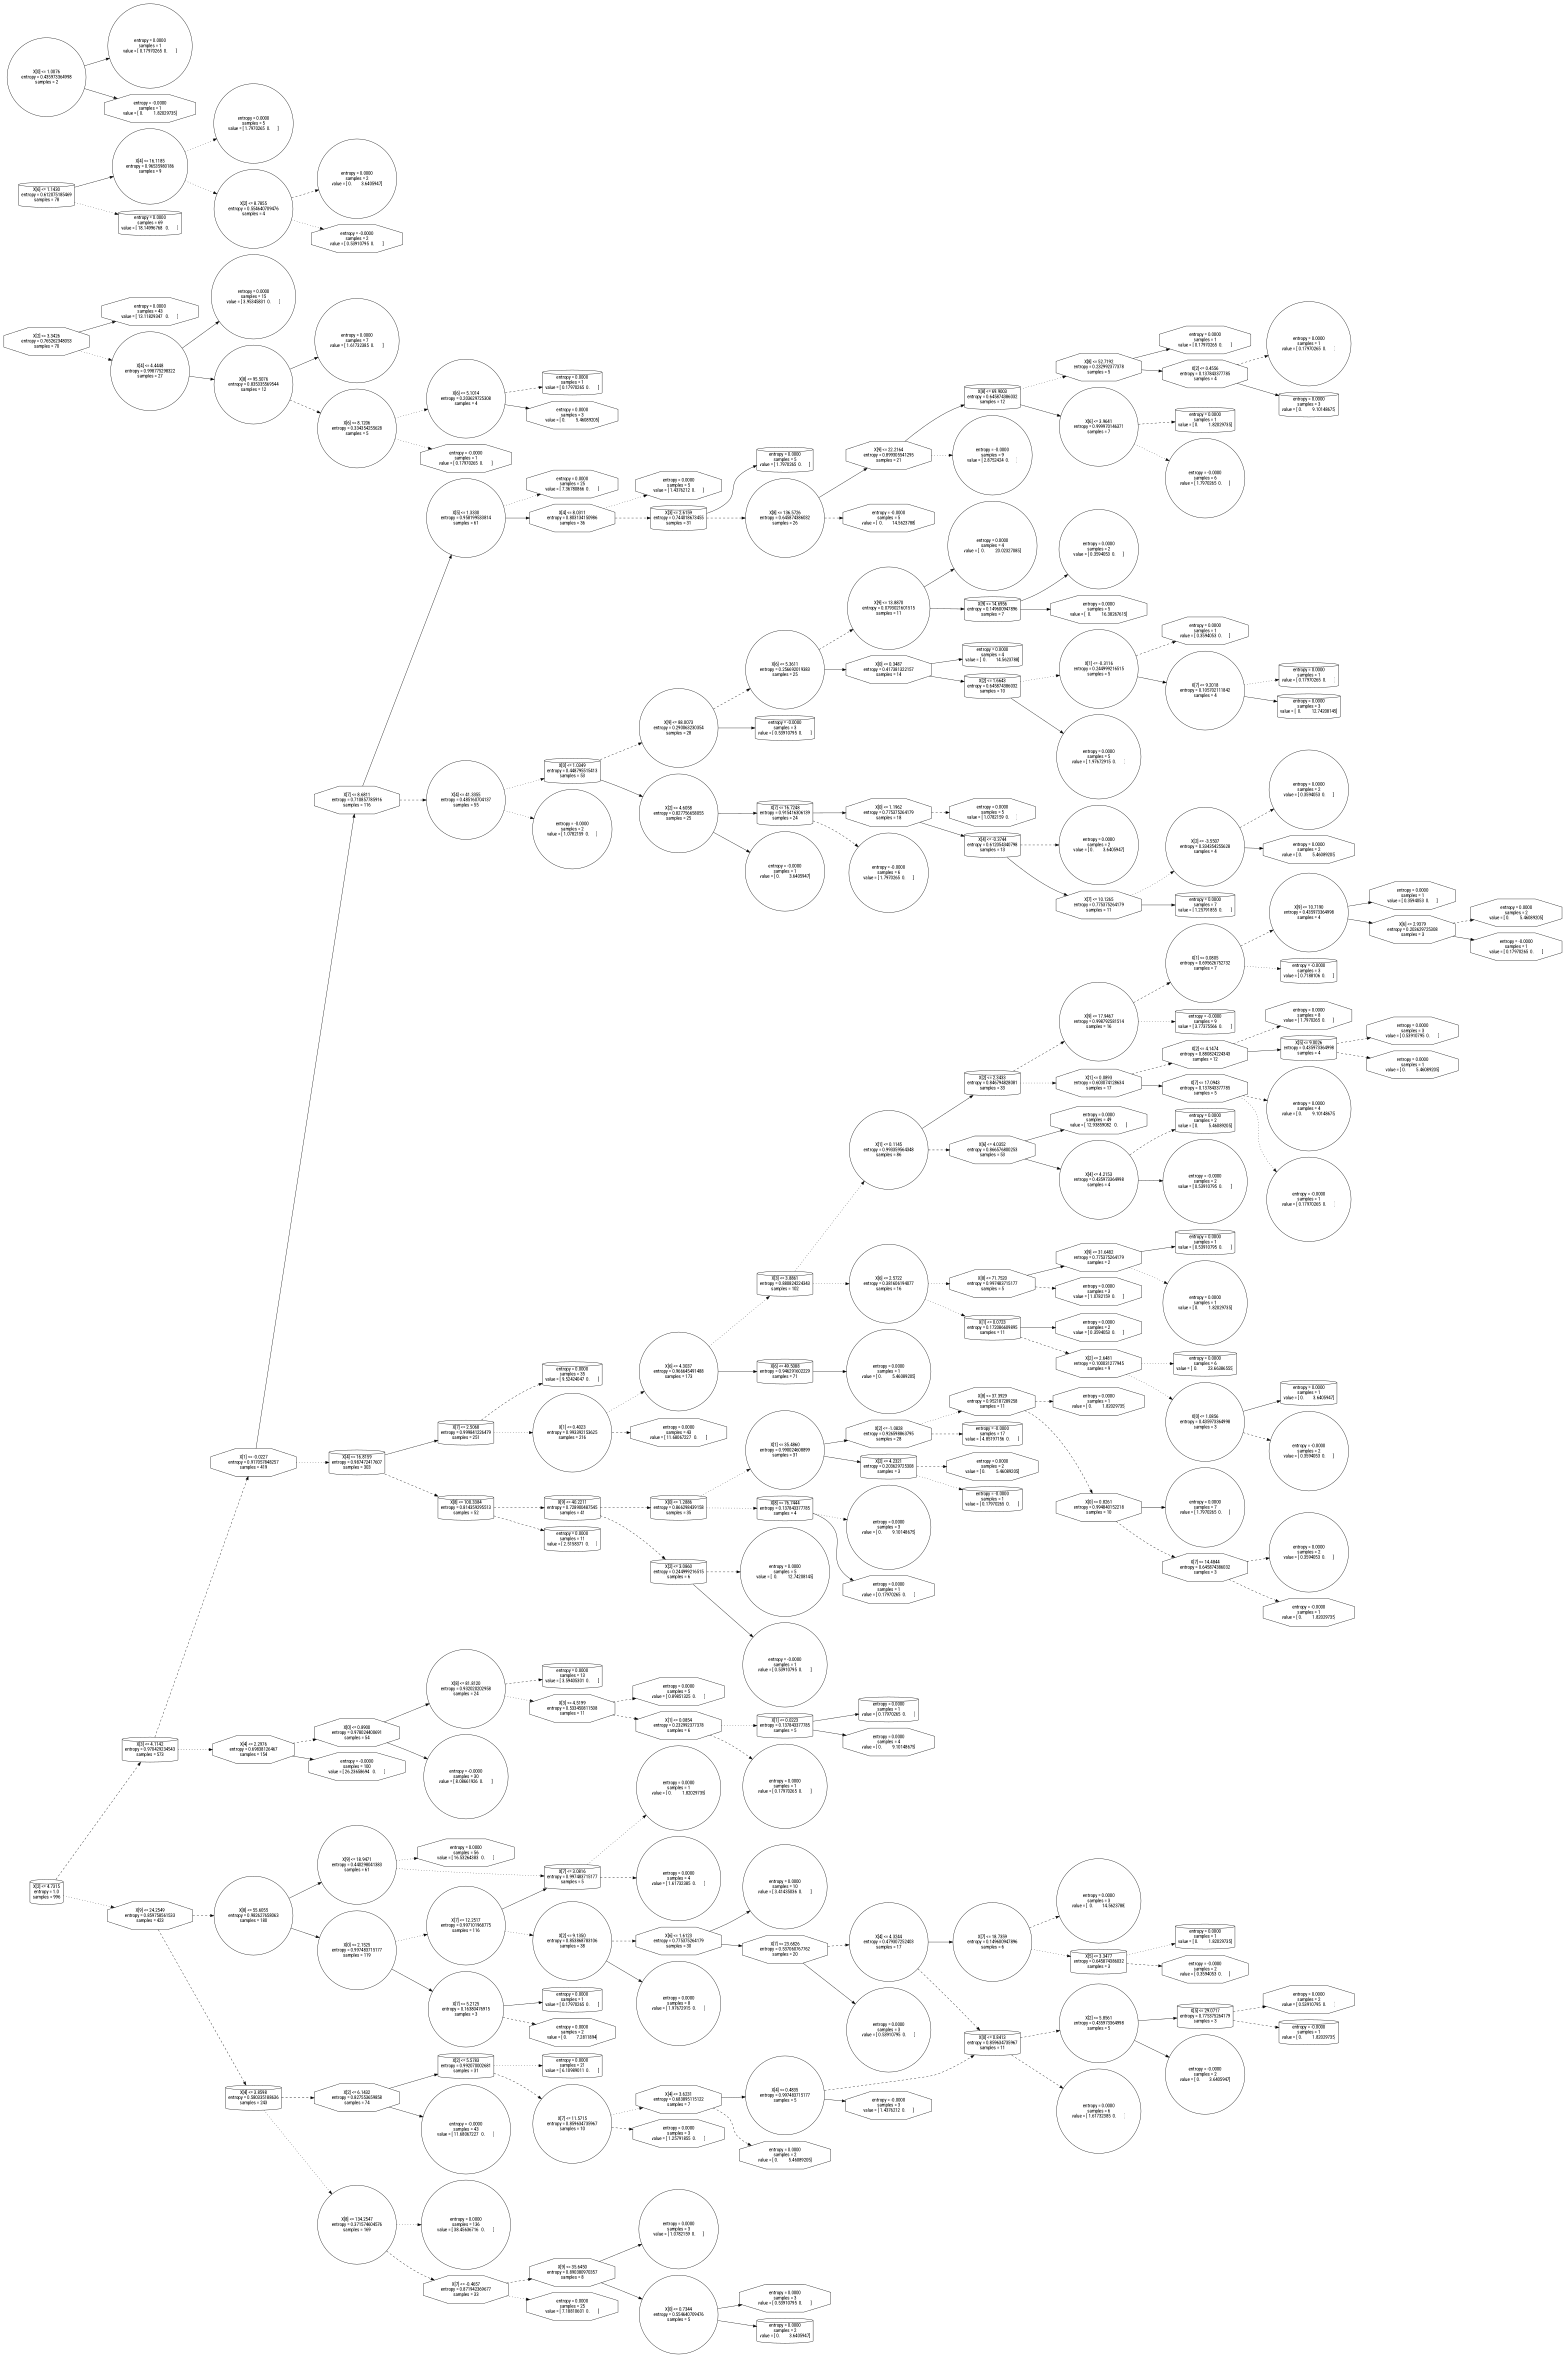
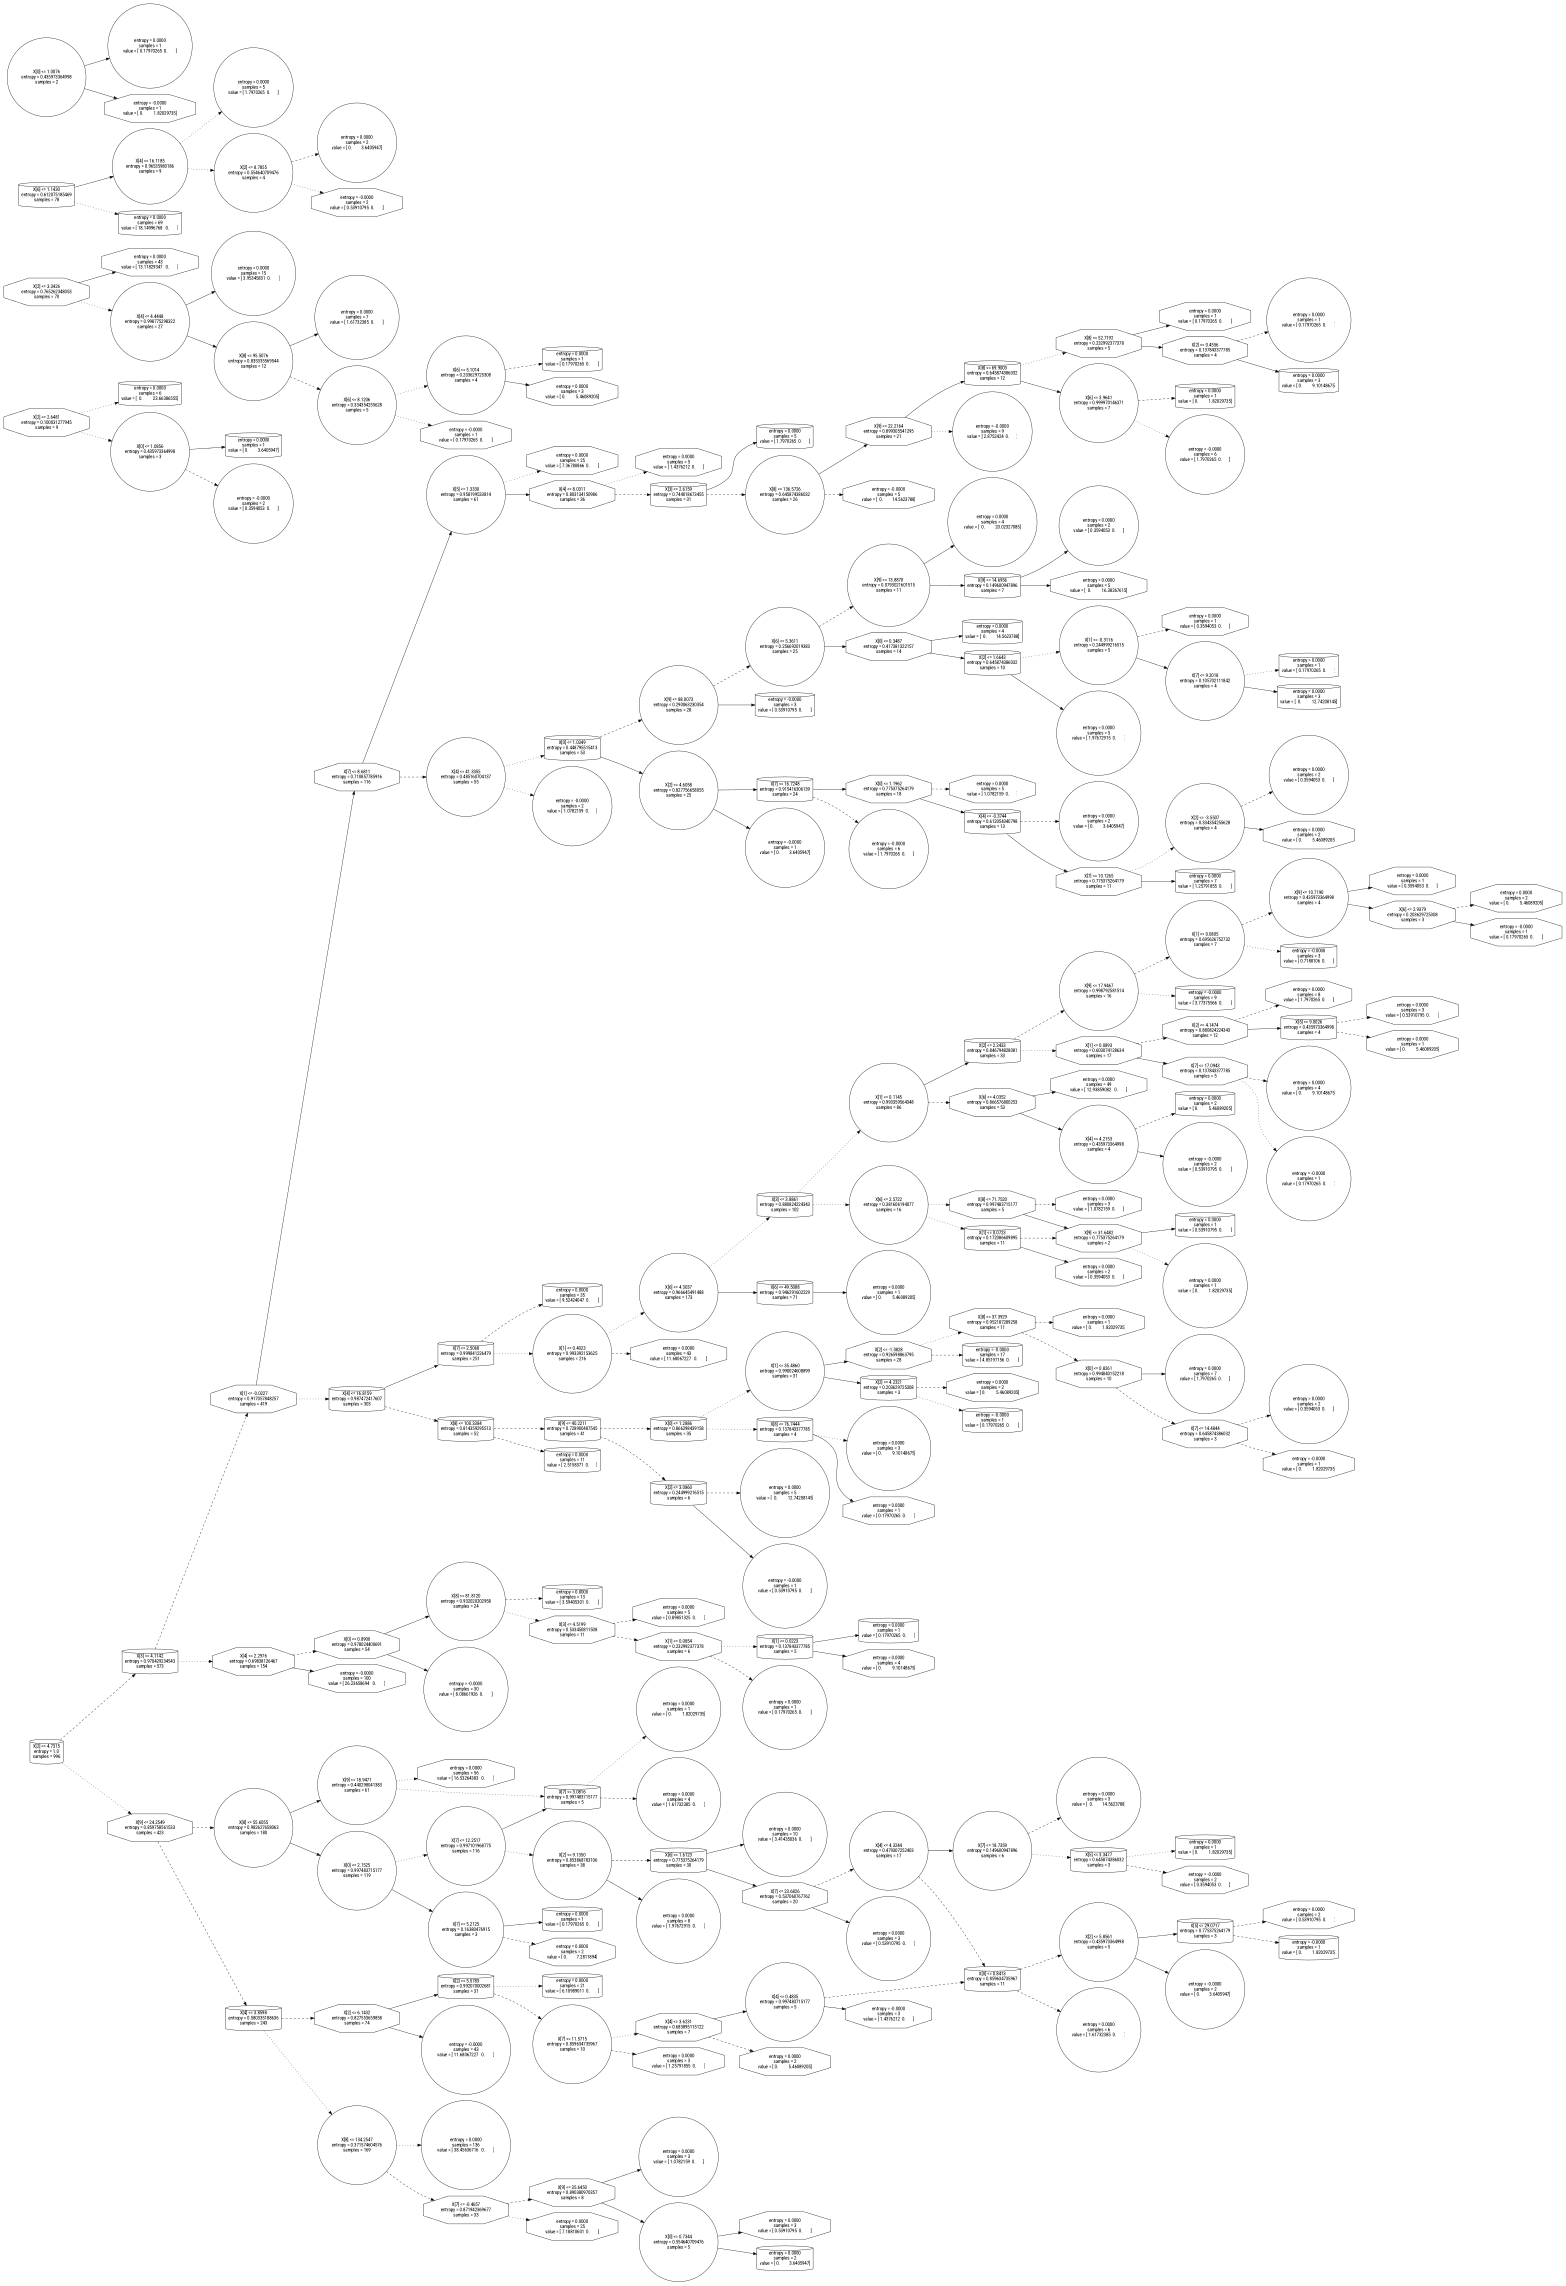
(1043, 1345) -> (1036, 1238)
(679, 1941) -> (679, 1860)
